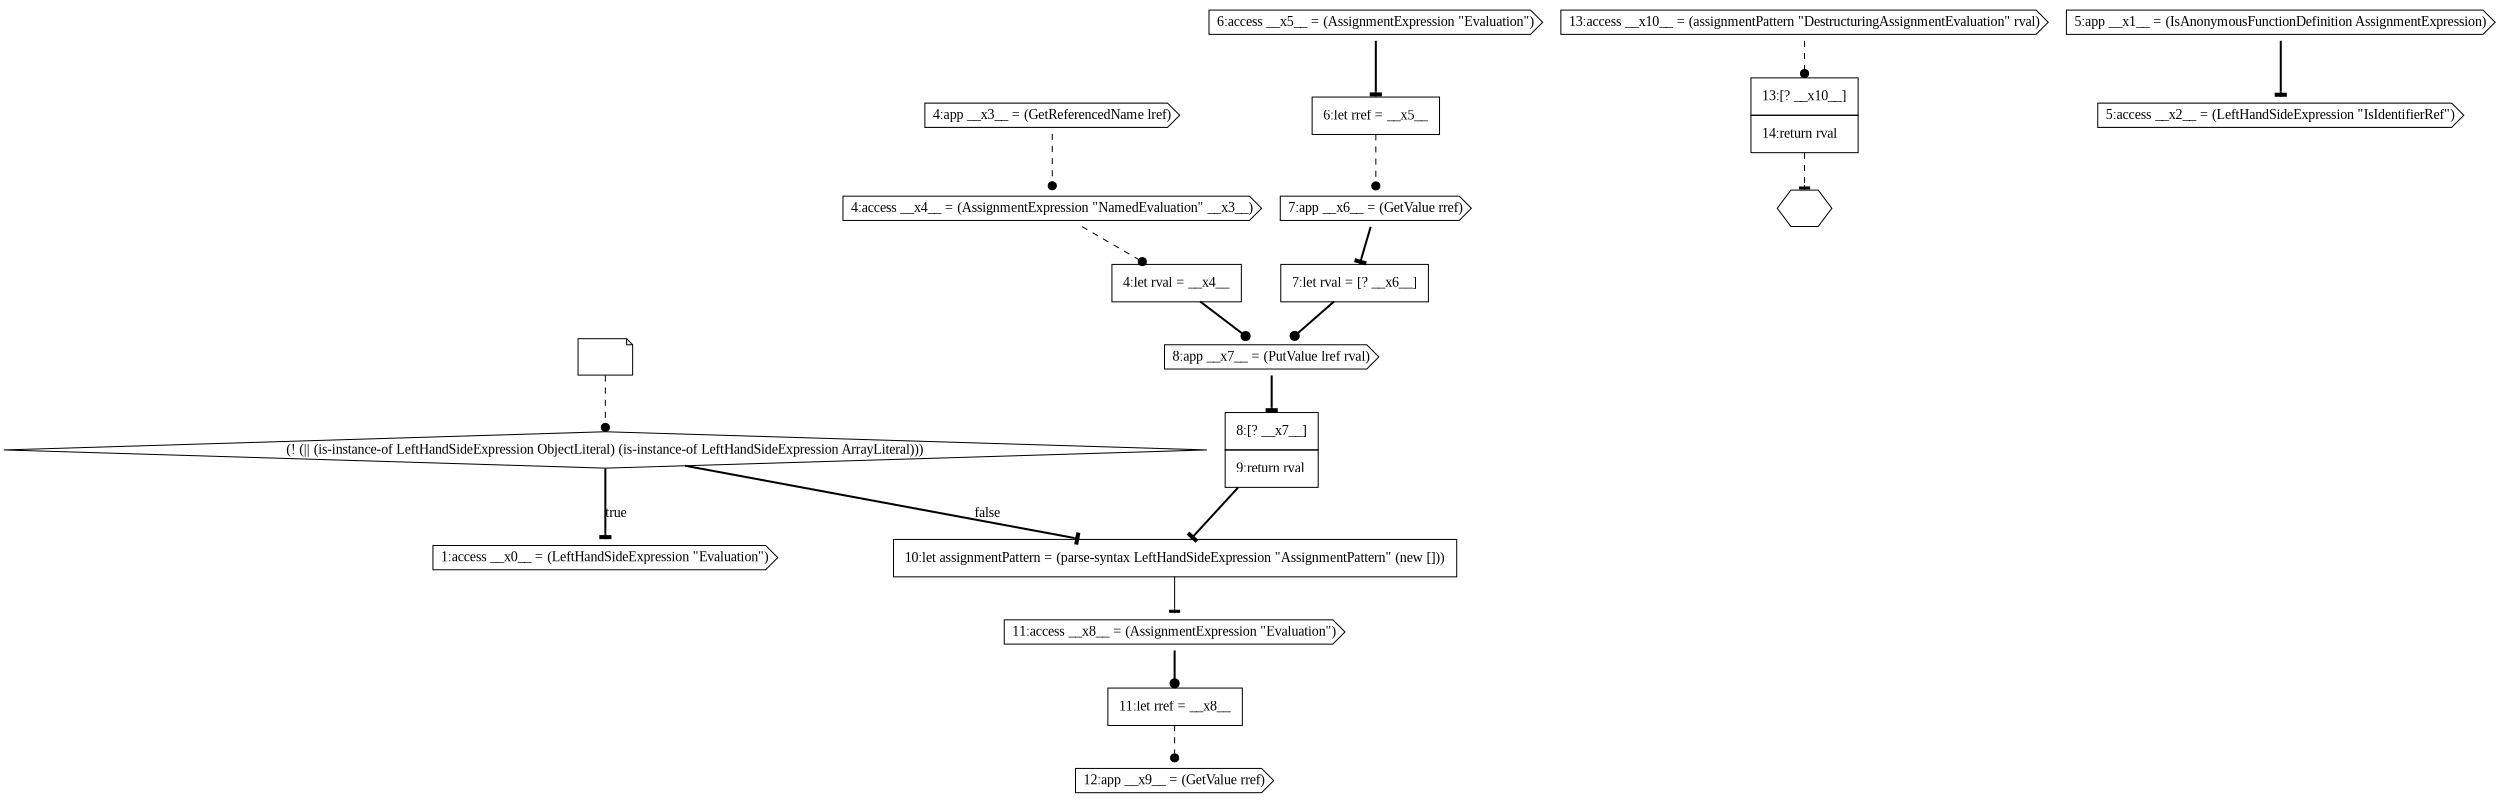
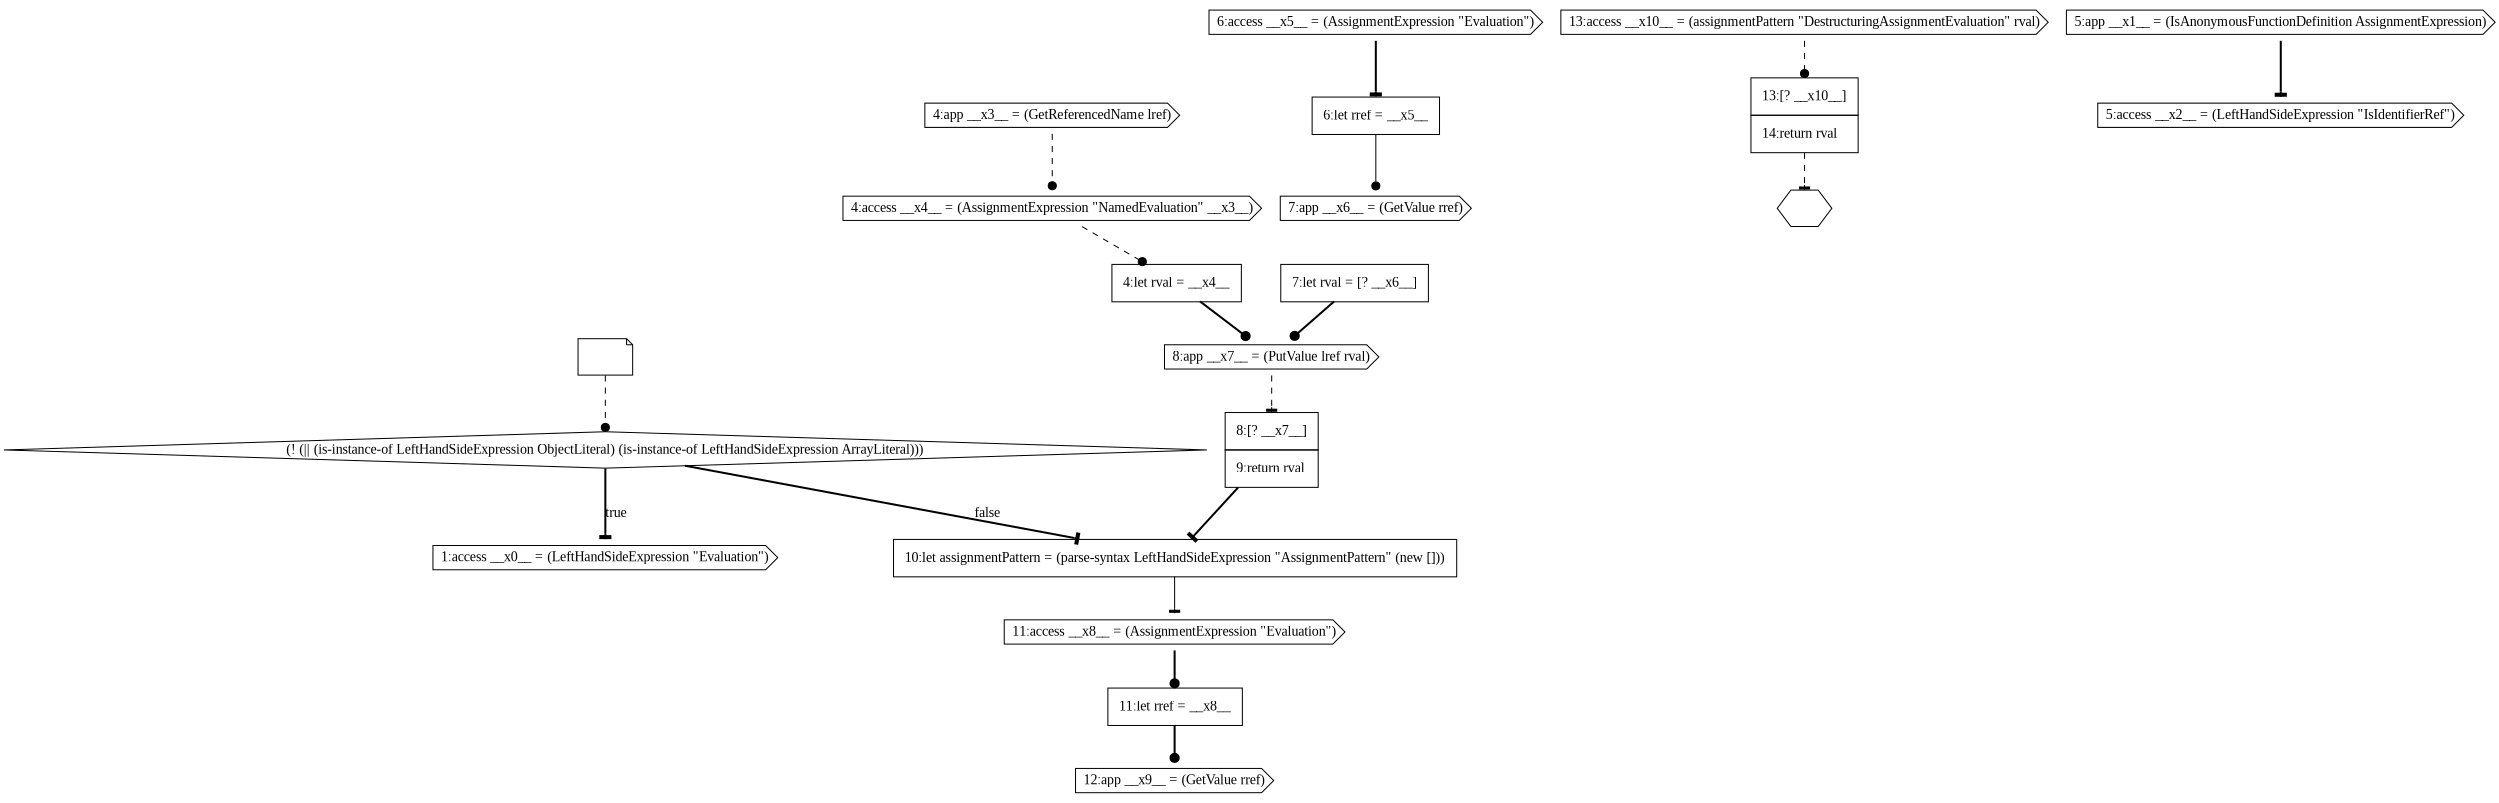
(1376, 158) -> (1376, 158)
(1366, 243) -> none
(1272, 391) -> (1272, 391)
(1175, 739) -> (1175, 739)
